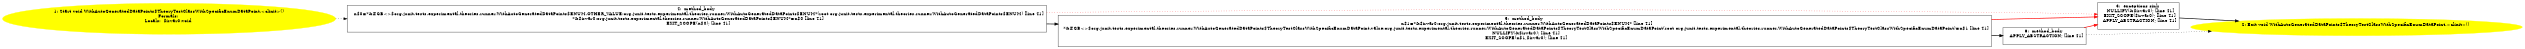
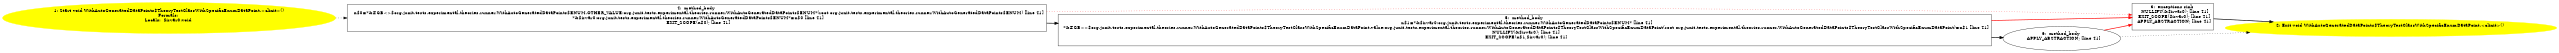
(2045, 36) -> (2062, 39)
